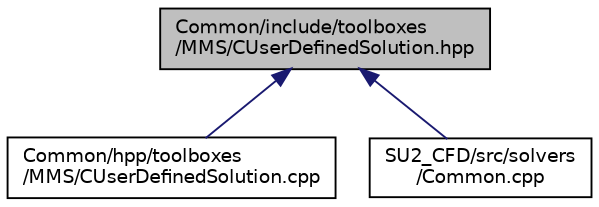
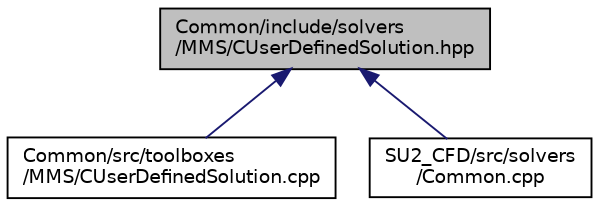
(325, 39) -> (325, 39)
(172, 168) -> (172, 168)
